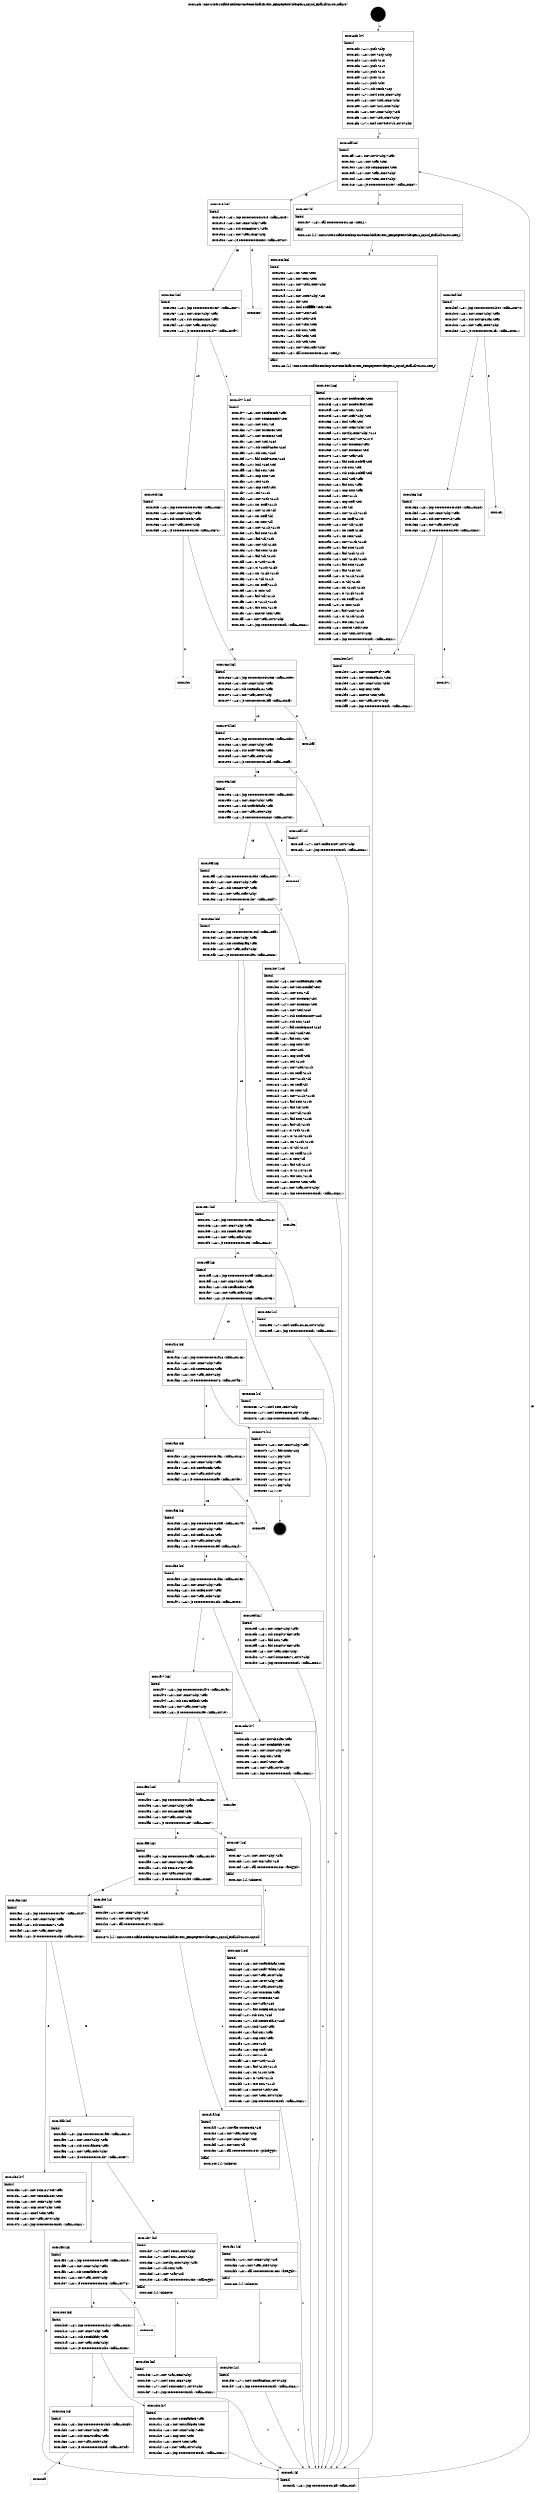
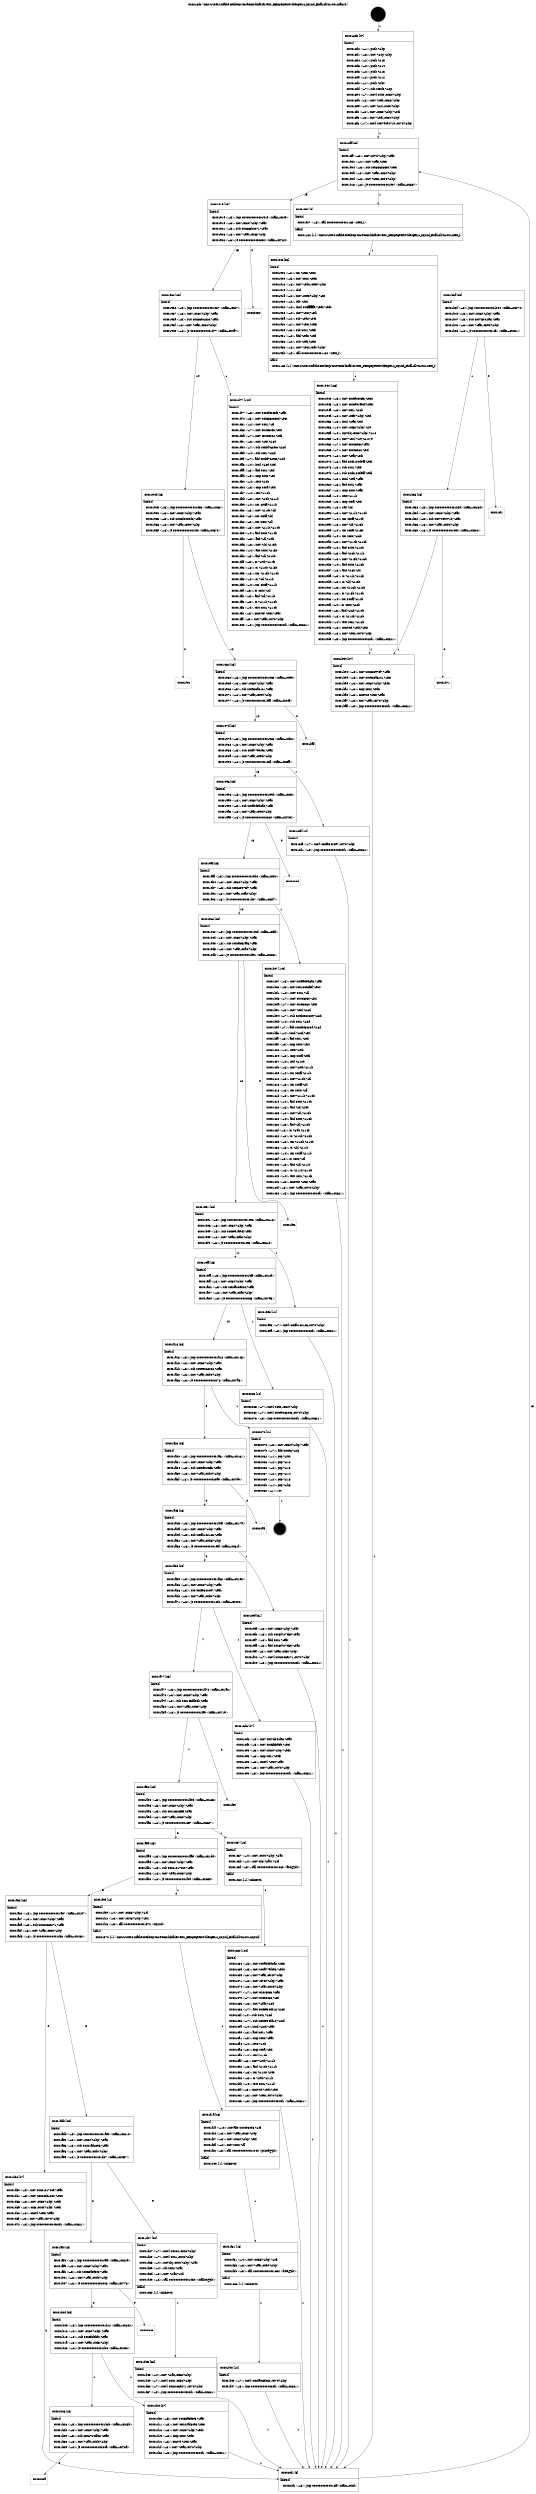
(207, 1501) -> (206, 1501)
